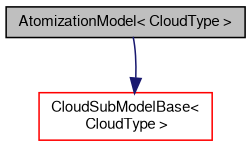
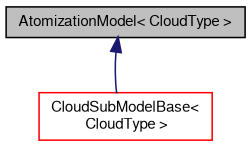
(136, 57) -> (115, 73)
